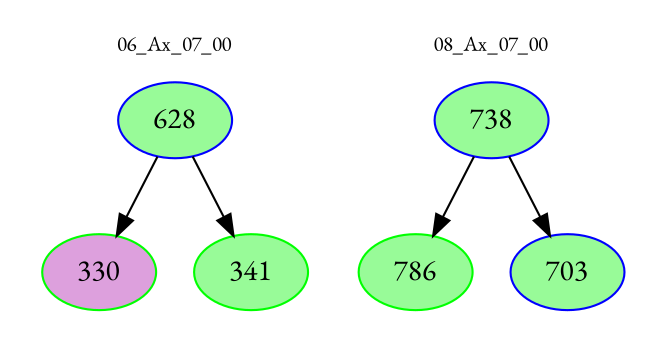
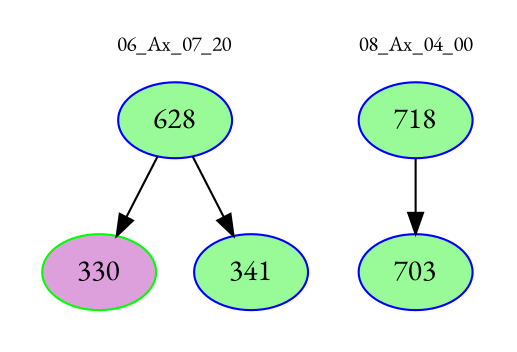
(175, 45) -> (175, 45)
(492, 45) -> (417, 45)
(492, 120) -> (416, 120)
(251, 272) -> (251, 272)
(416, 272) -> none
